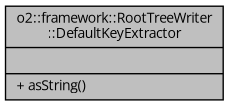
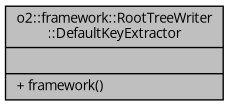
(52, 86) -> (61, 86)
